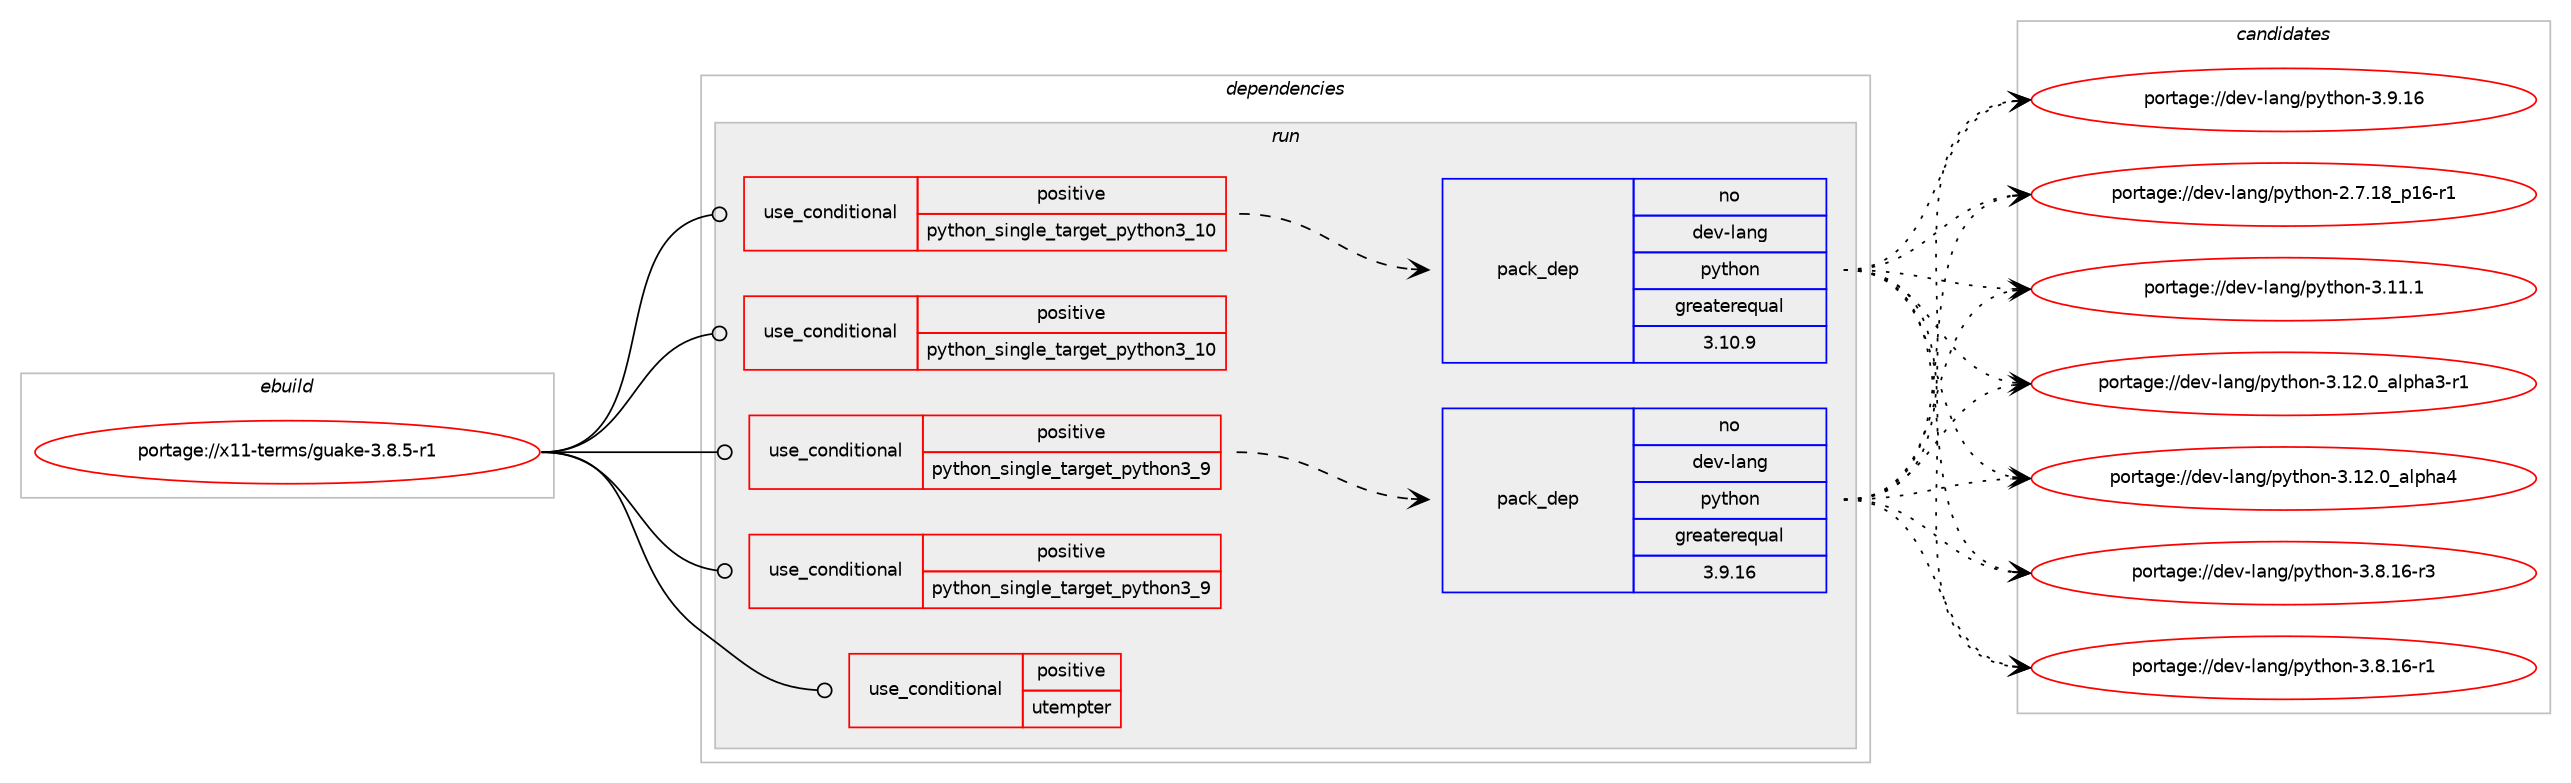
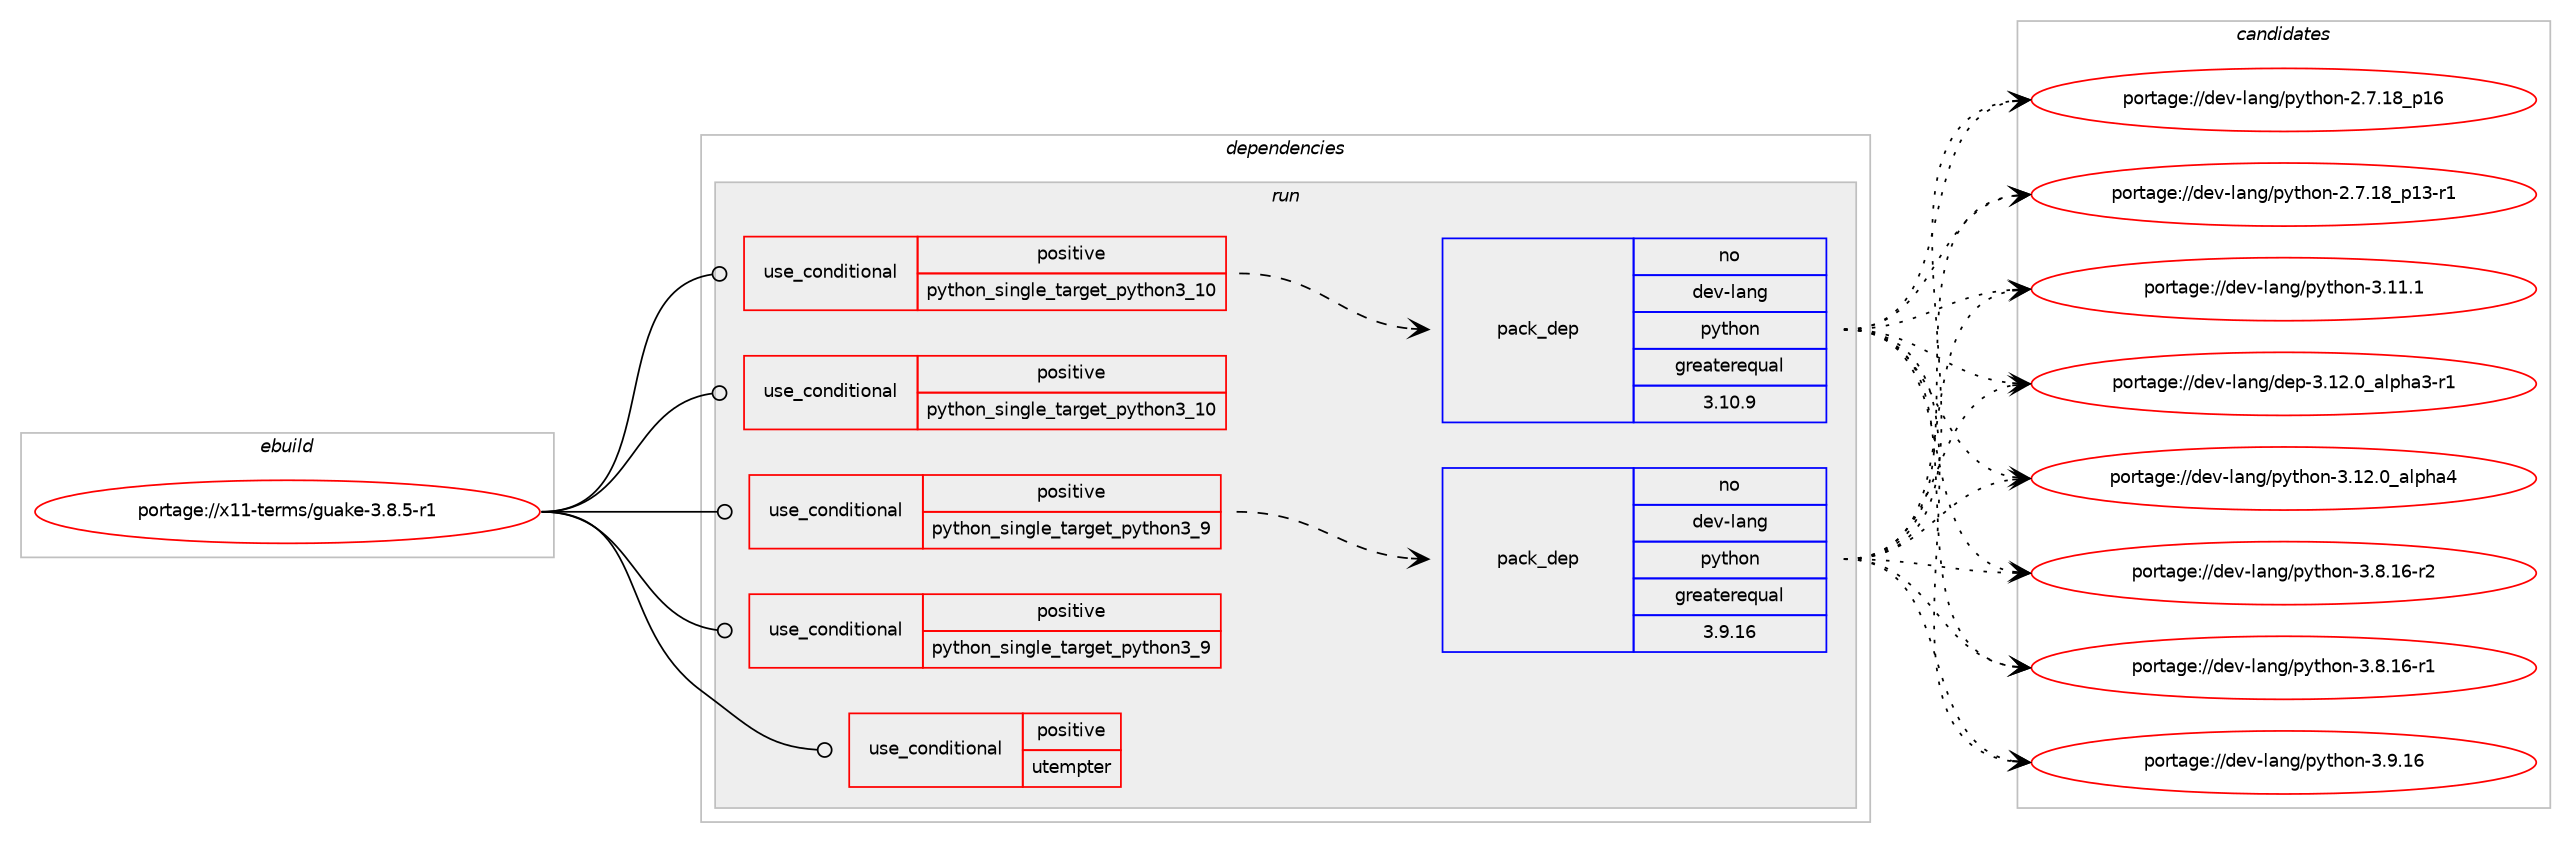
none -> (2284, 100)
(2284, 195) -> (2284, 195)
(2284, 384) -> (2284, 384)
(2284, 573) -> (2284, 573)
